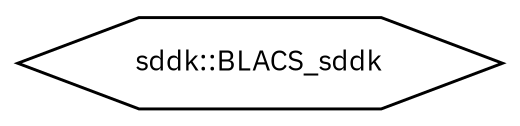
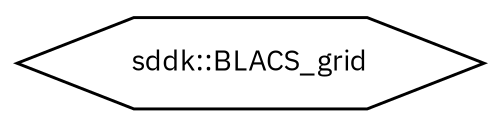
(260, 63) -> (251, 63)
